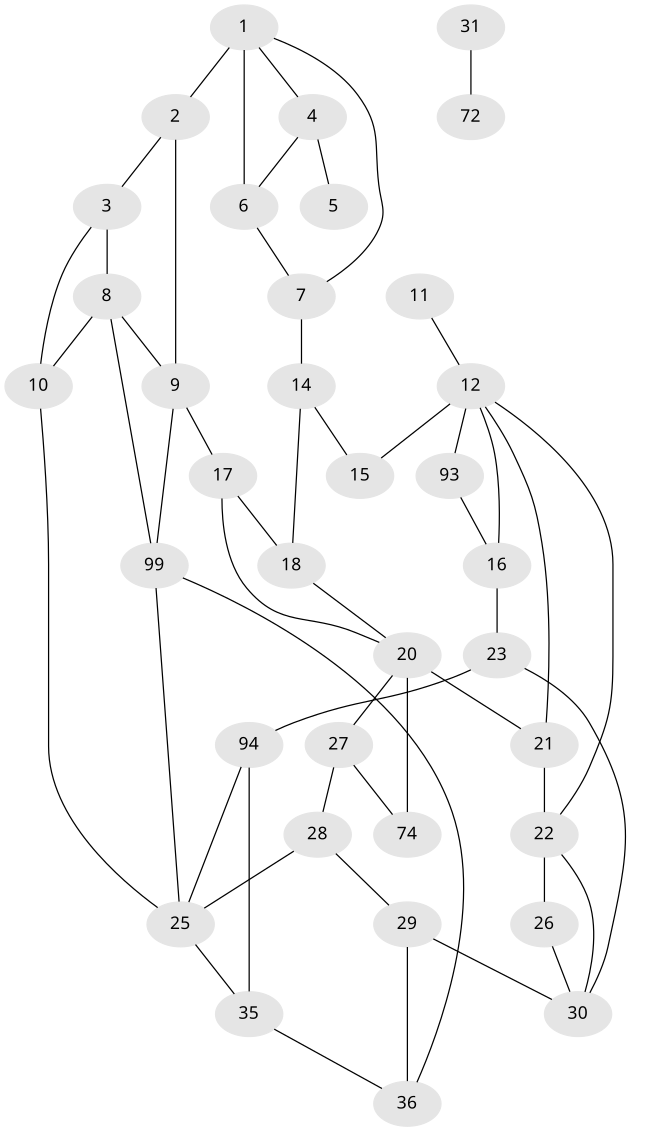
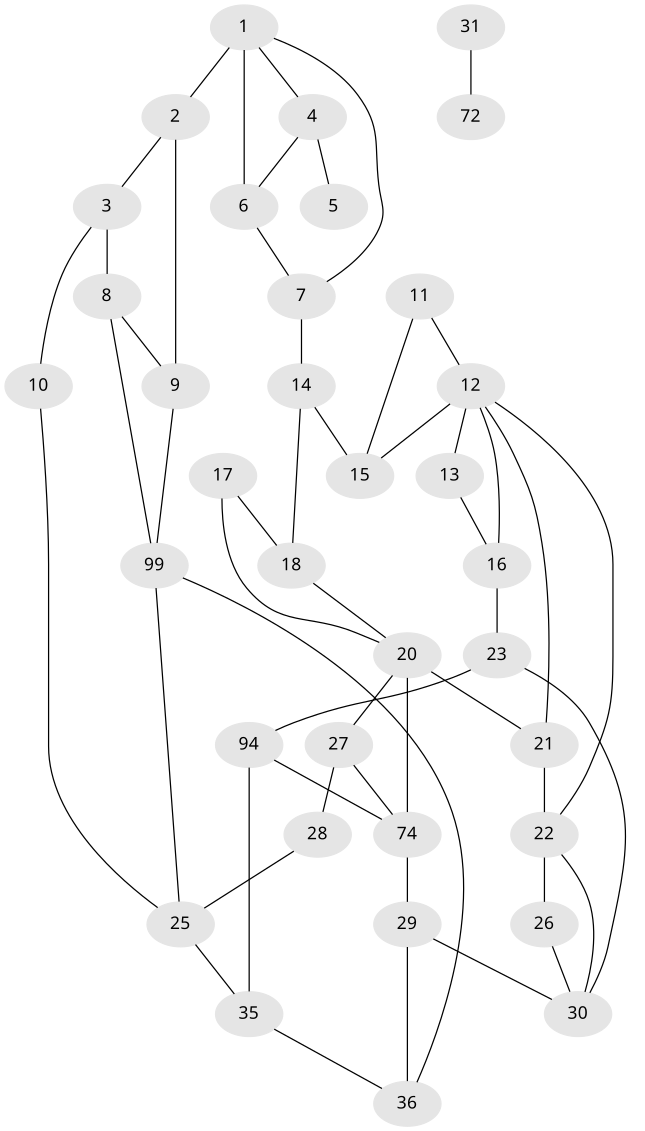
(73, 341) -> none
none -> (390, 386)
(199, 431) -> none
(450, 476) -> (450, 476)
(215, 835) -> (320, 785)
(362, 879) -> (407, 880)
